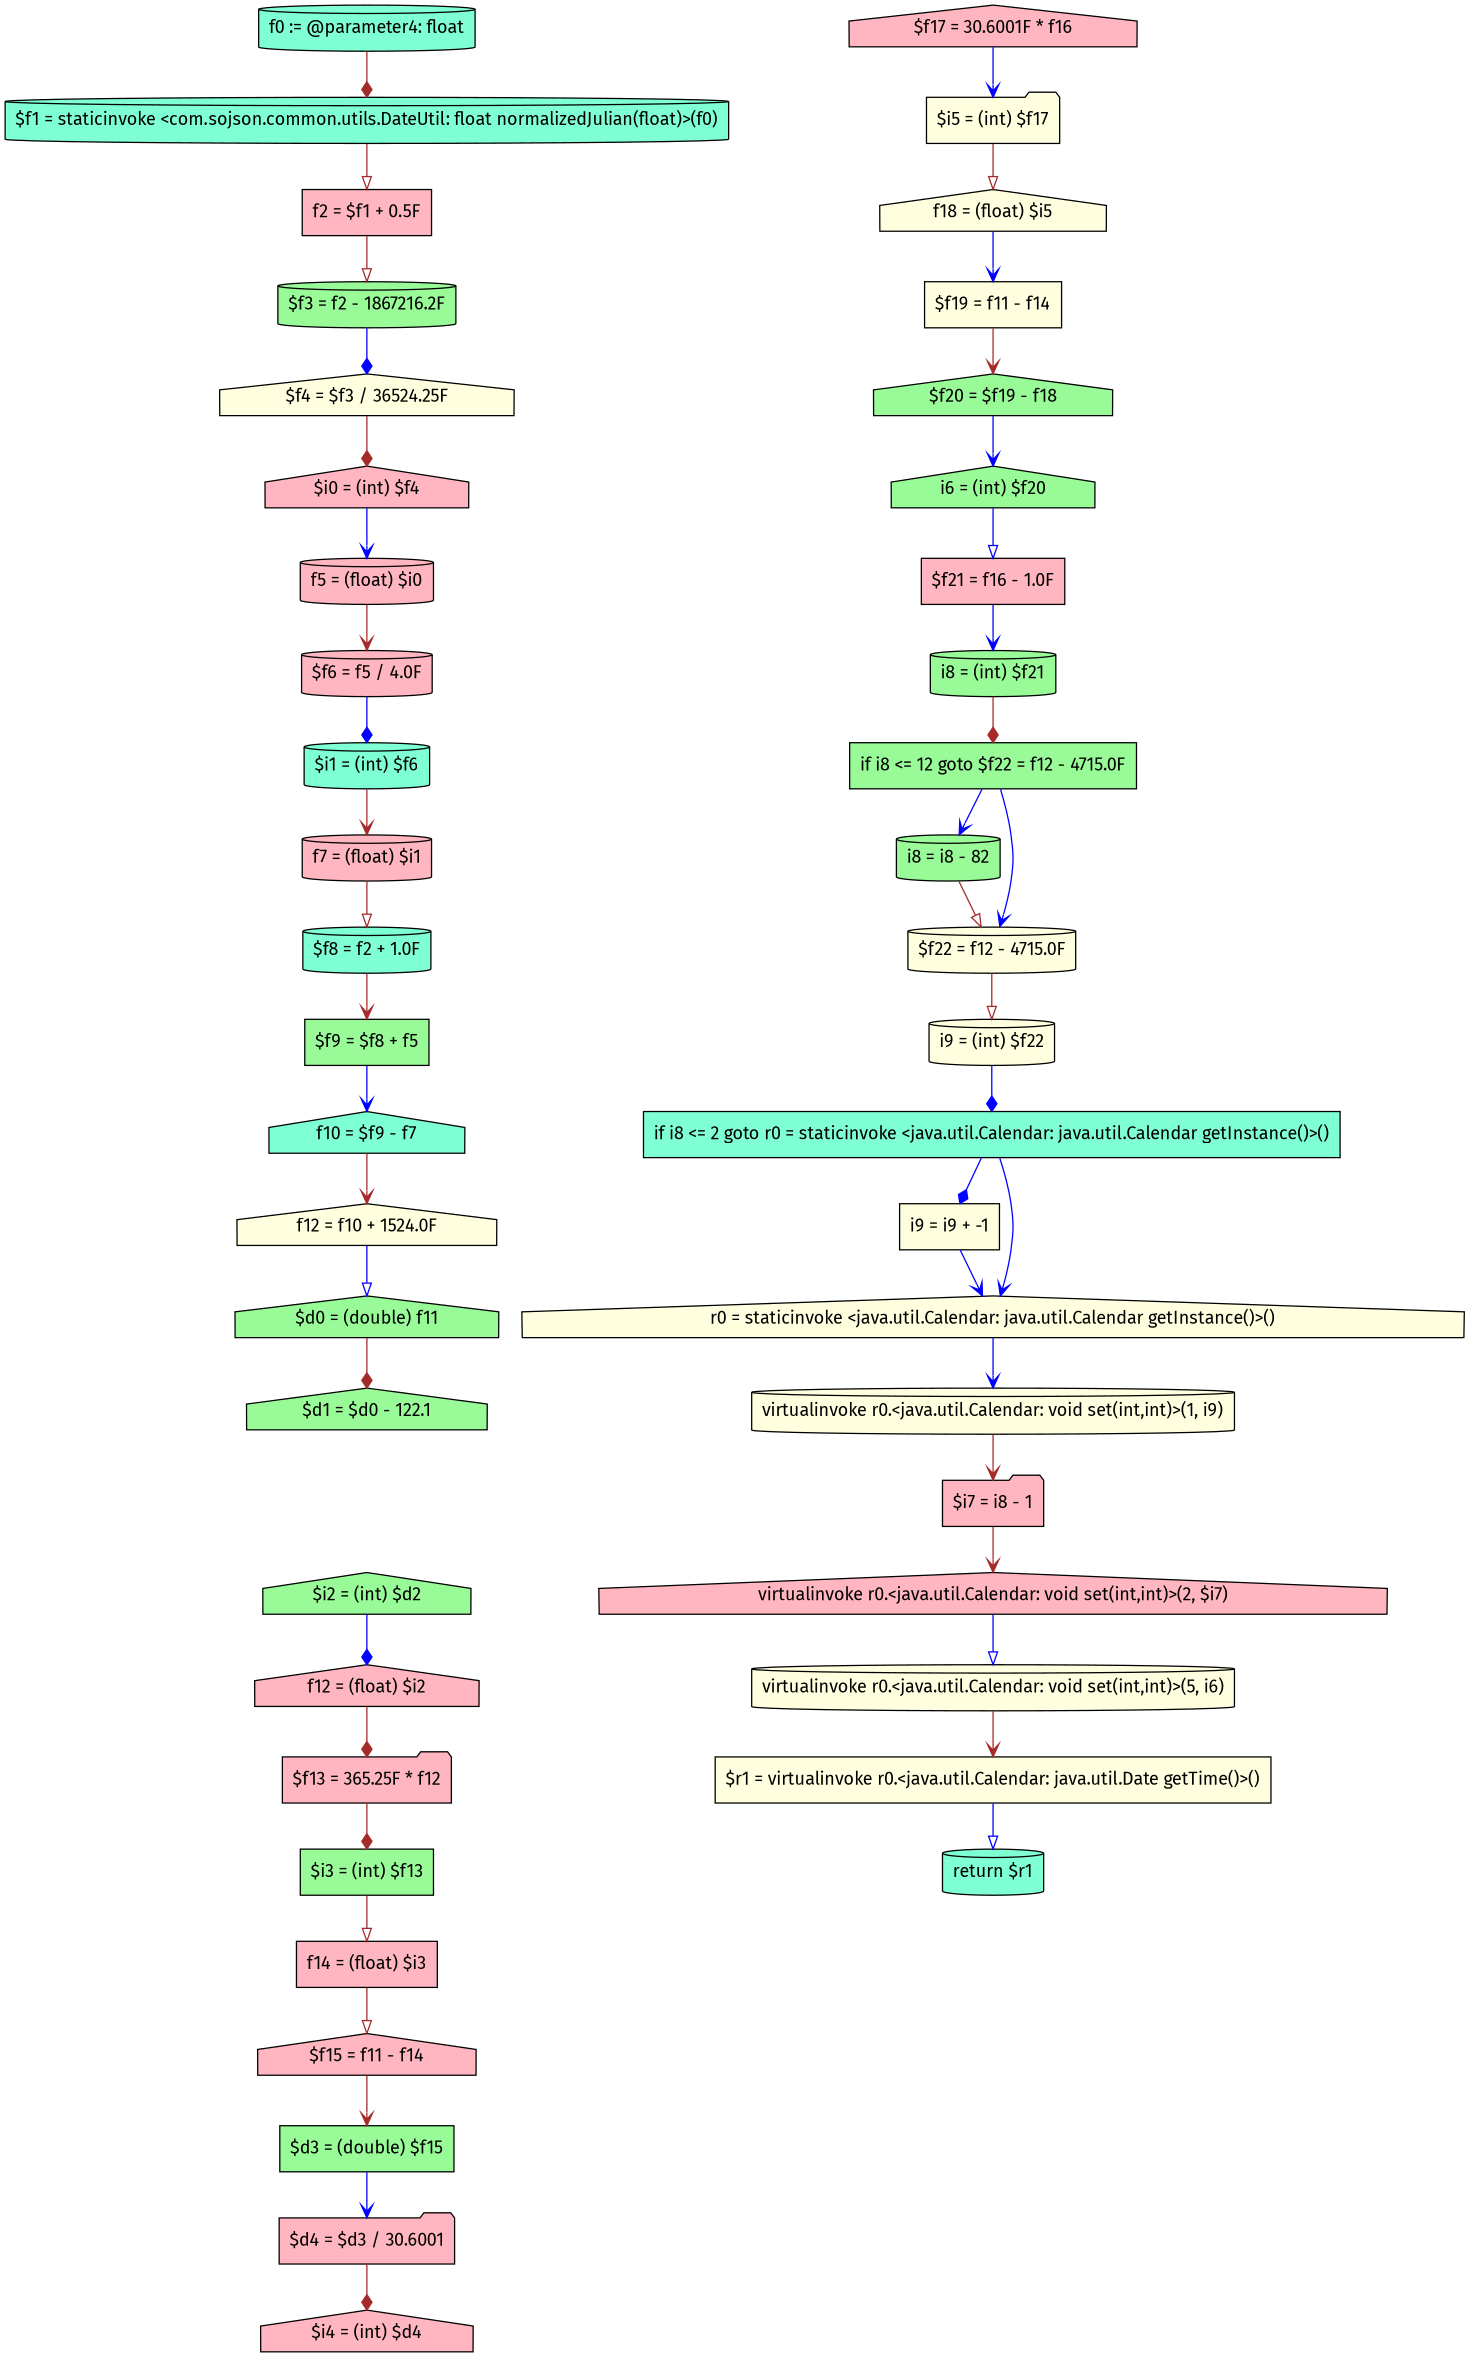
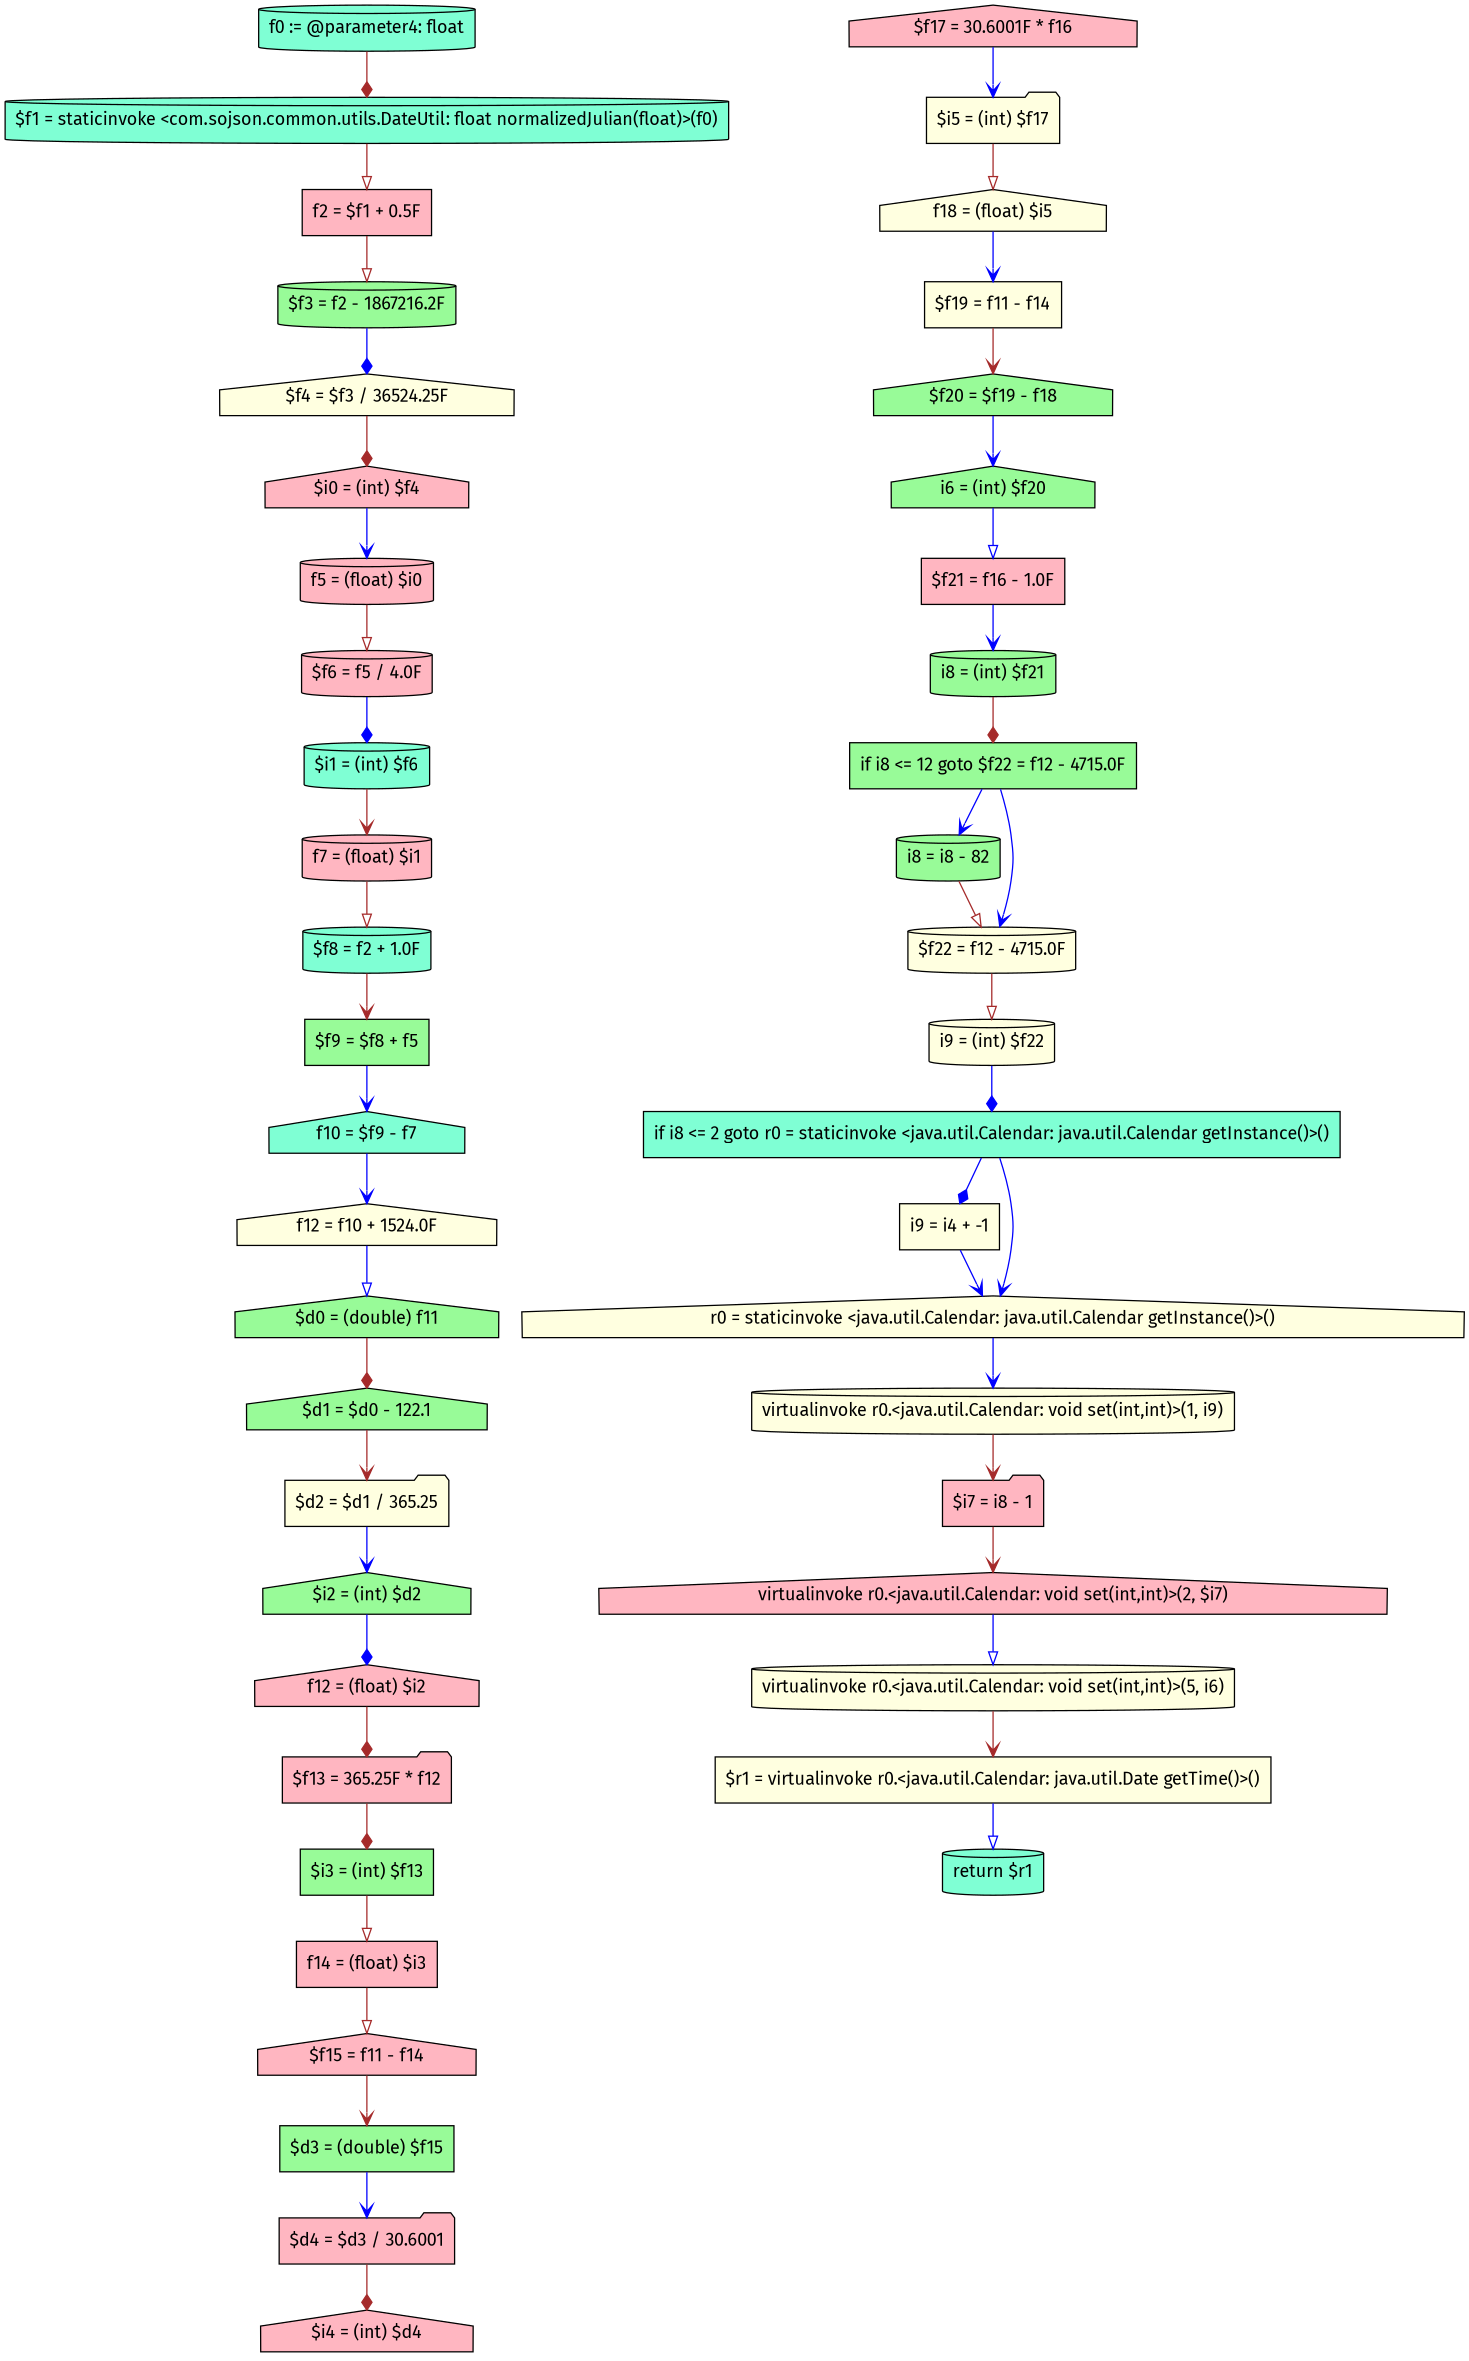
(367, 621) -> (367, 621)
(367, 1172) -> (367, 1172)
(950, 1227) -> (950, 1227)
none -> (367, 1503)
